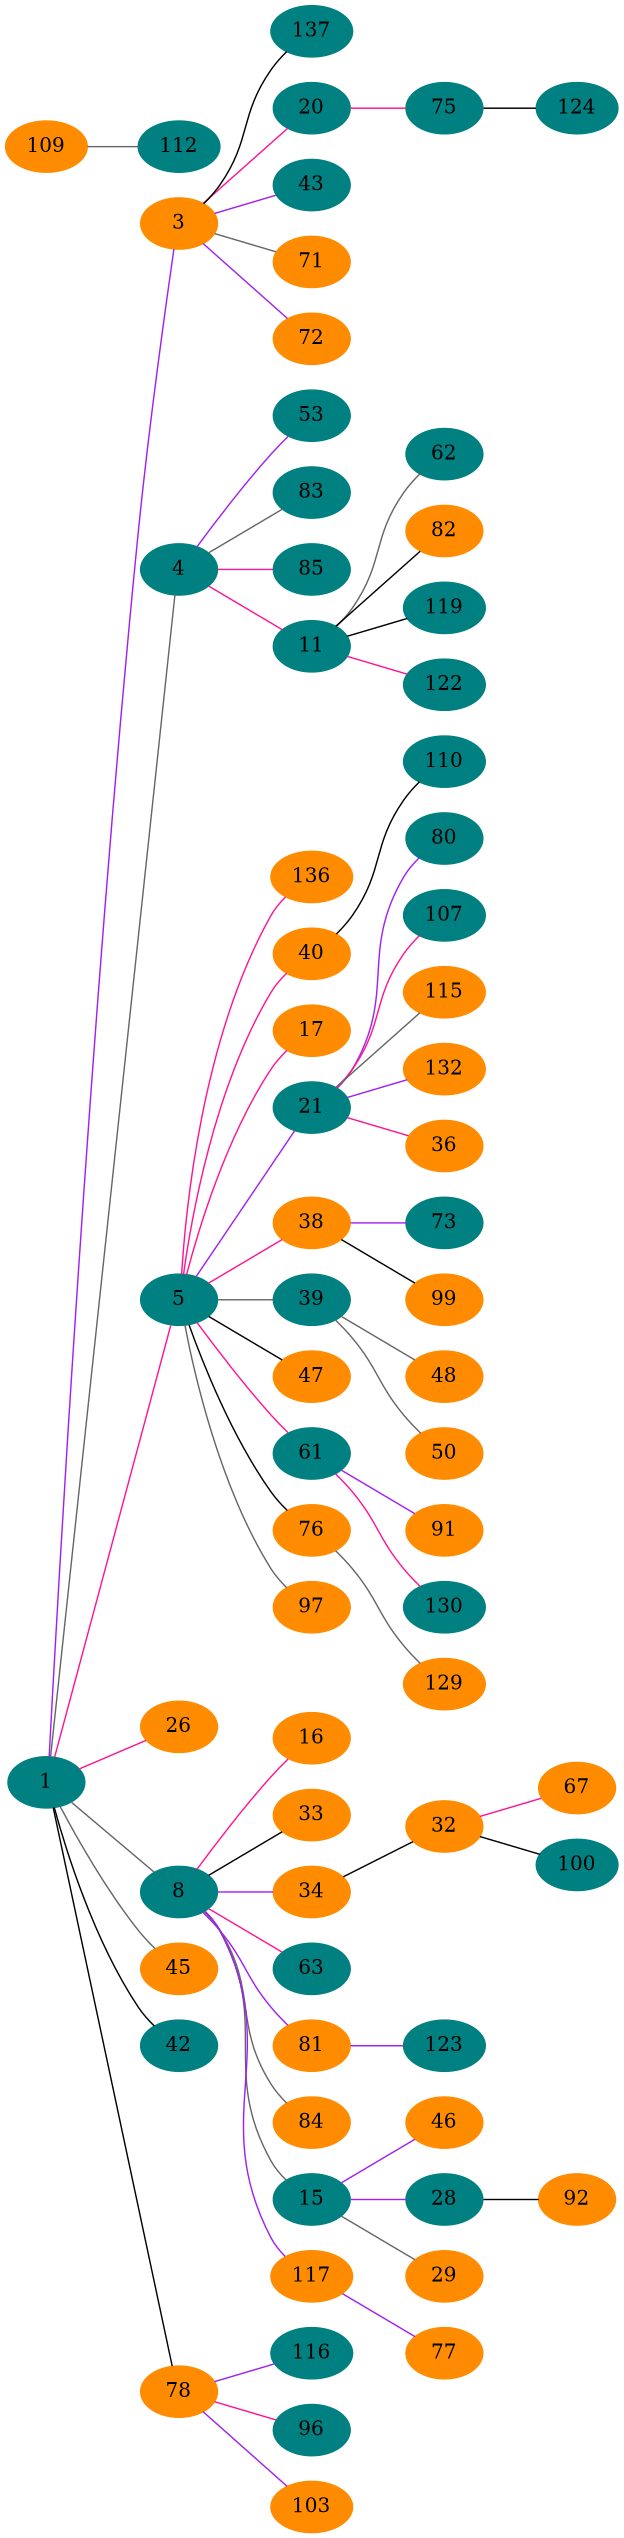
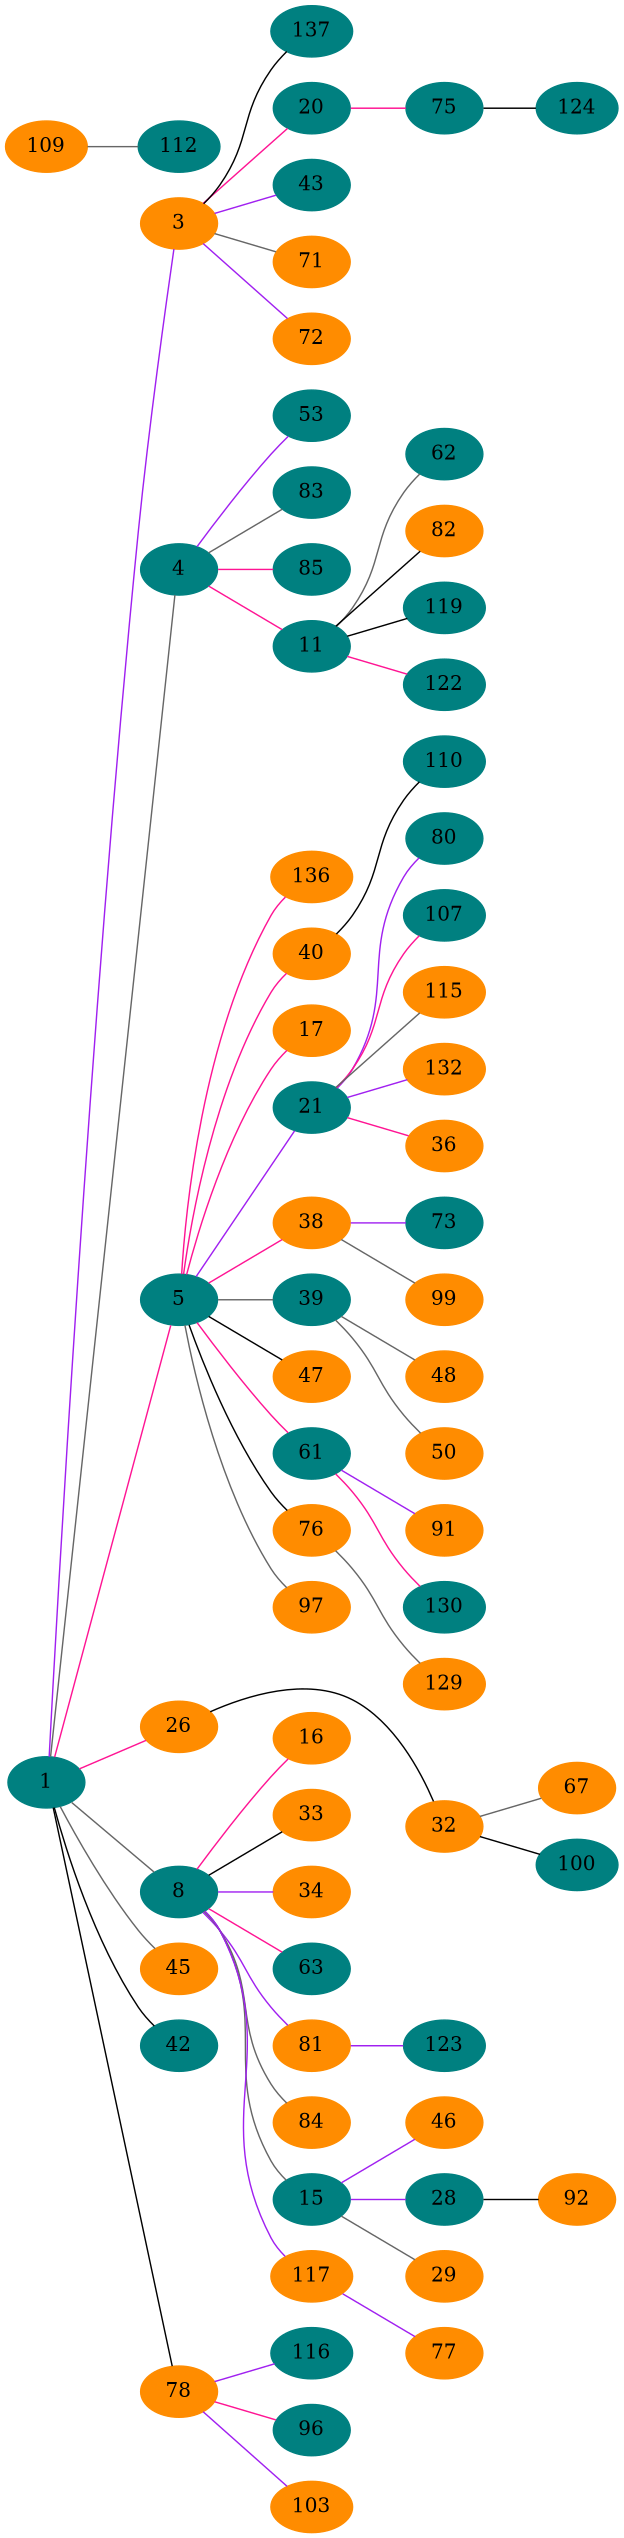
(378, 1261) -> (378, 1261)
(511, 1807) -> (511, 1807)
(378, 1859) -> (346, 1697)
